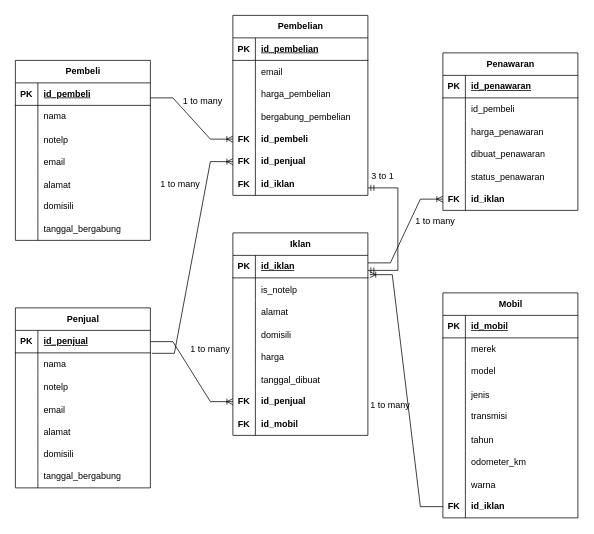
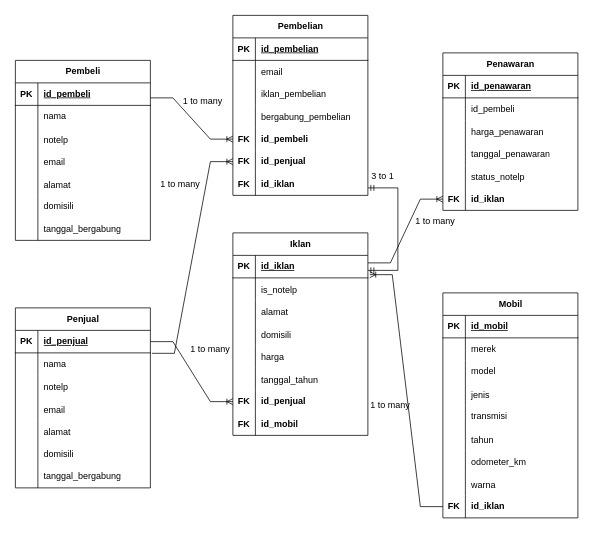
(297, 94) -> (294, 94)
(511, 154) -> (513, 154)
(511, 177) -> (503, 177)
(294, 380) -> (293, 380)
